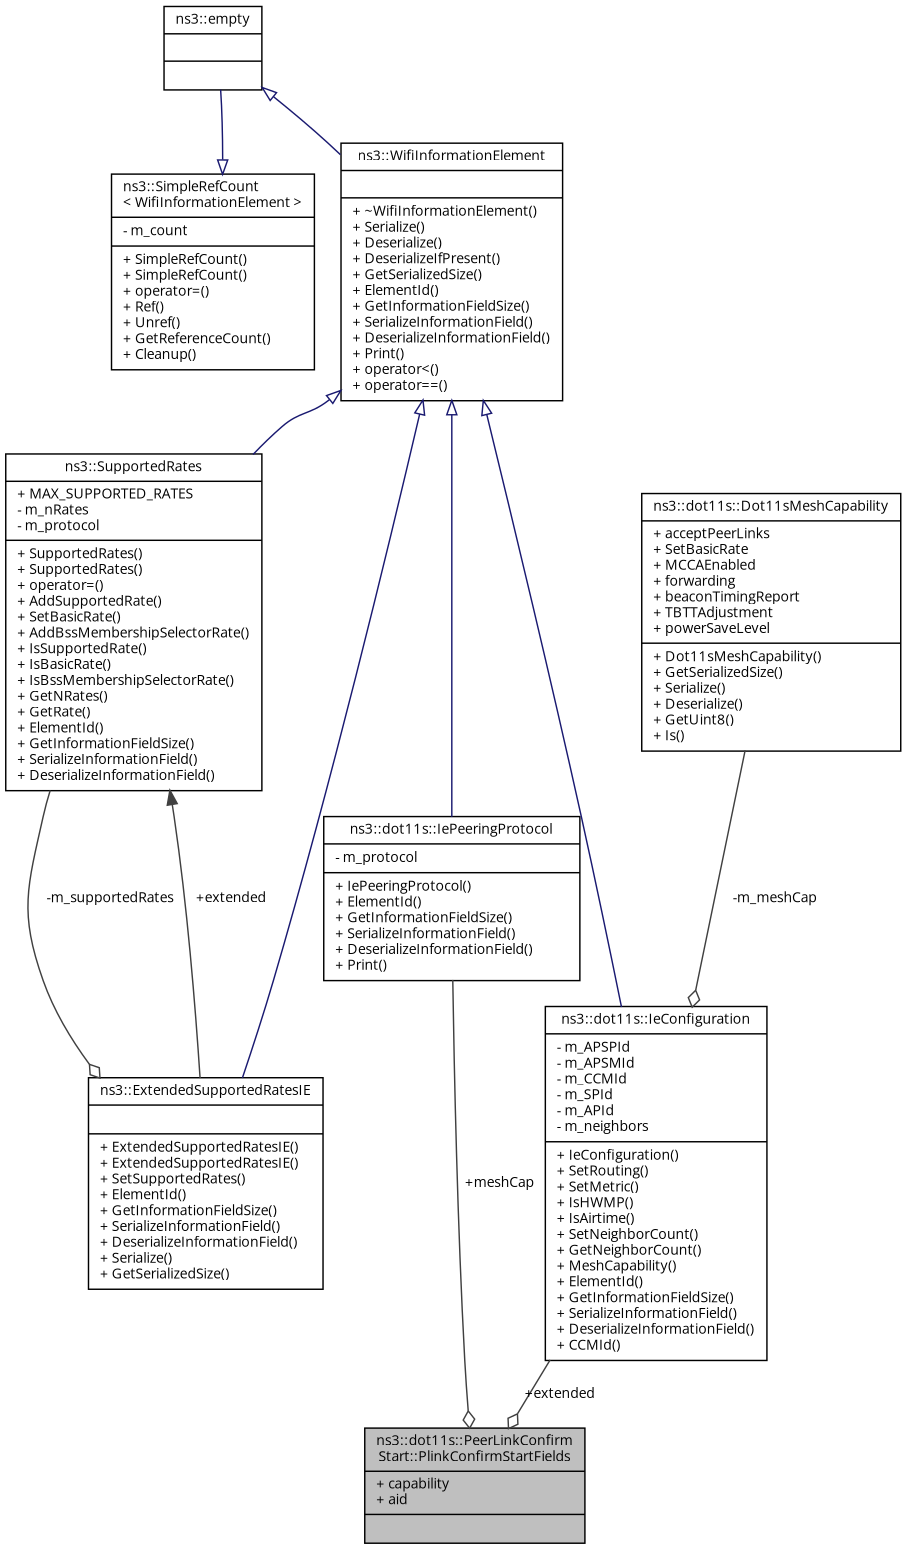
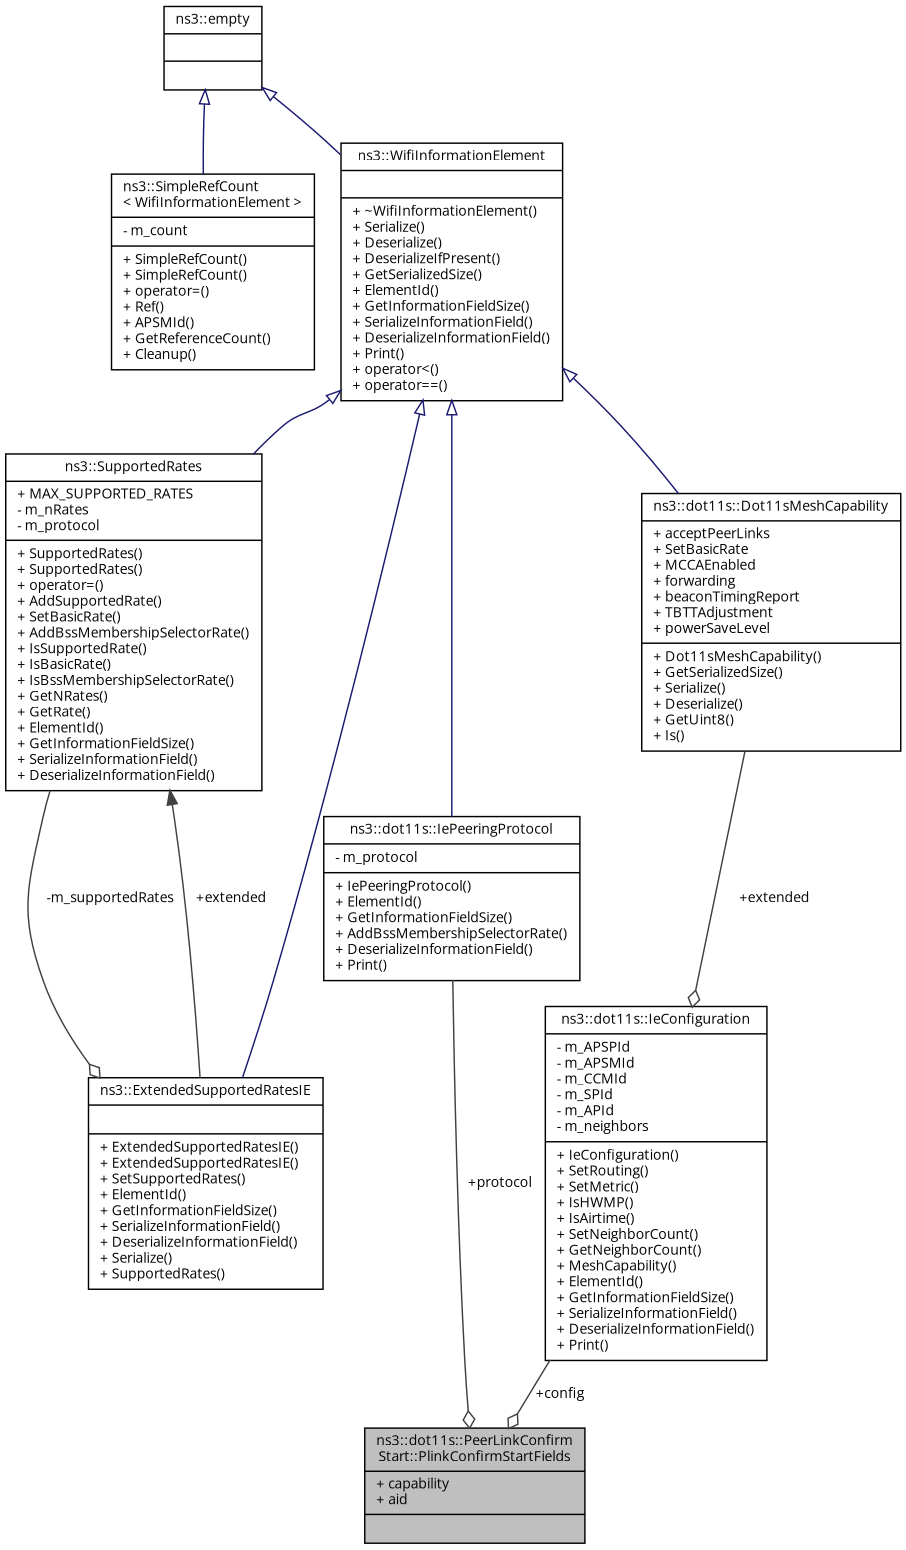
(222, 125) -> (203, 139)
(152, 323) -> (159, 323)
(557, 710) -> (628, 434)
(773, 899) -> (773, 899)
(426, 934) -> (452, 934)
(499, 1183) -> (499, 1183)
(165, 1274) -> (163, 1274)
(589, 1345) -> (583, 1345)
(559, 1394) -> (559, 1394)
